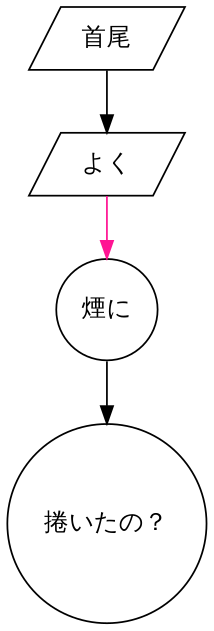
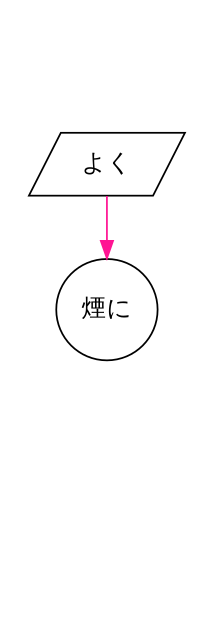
(107, 38) -> none
(107, 524) -> none
